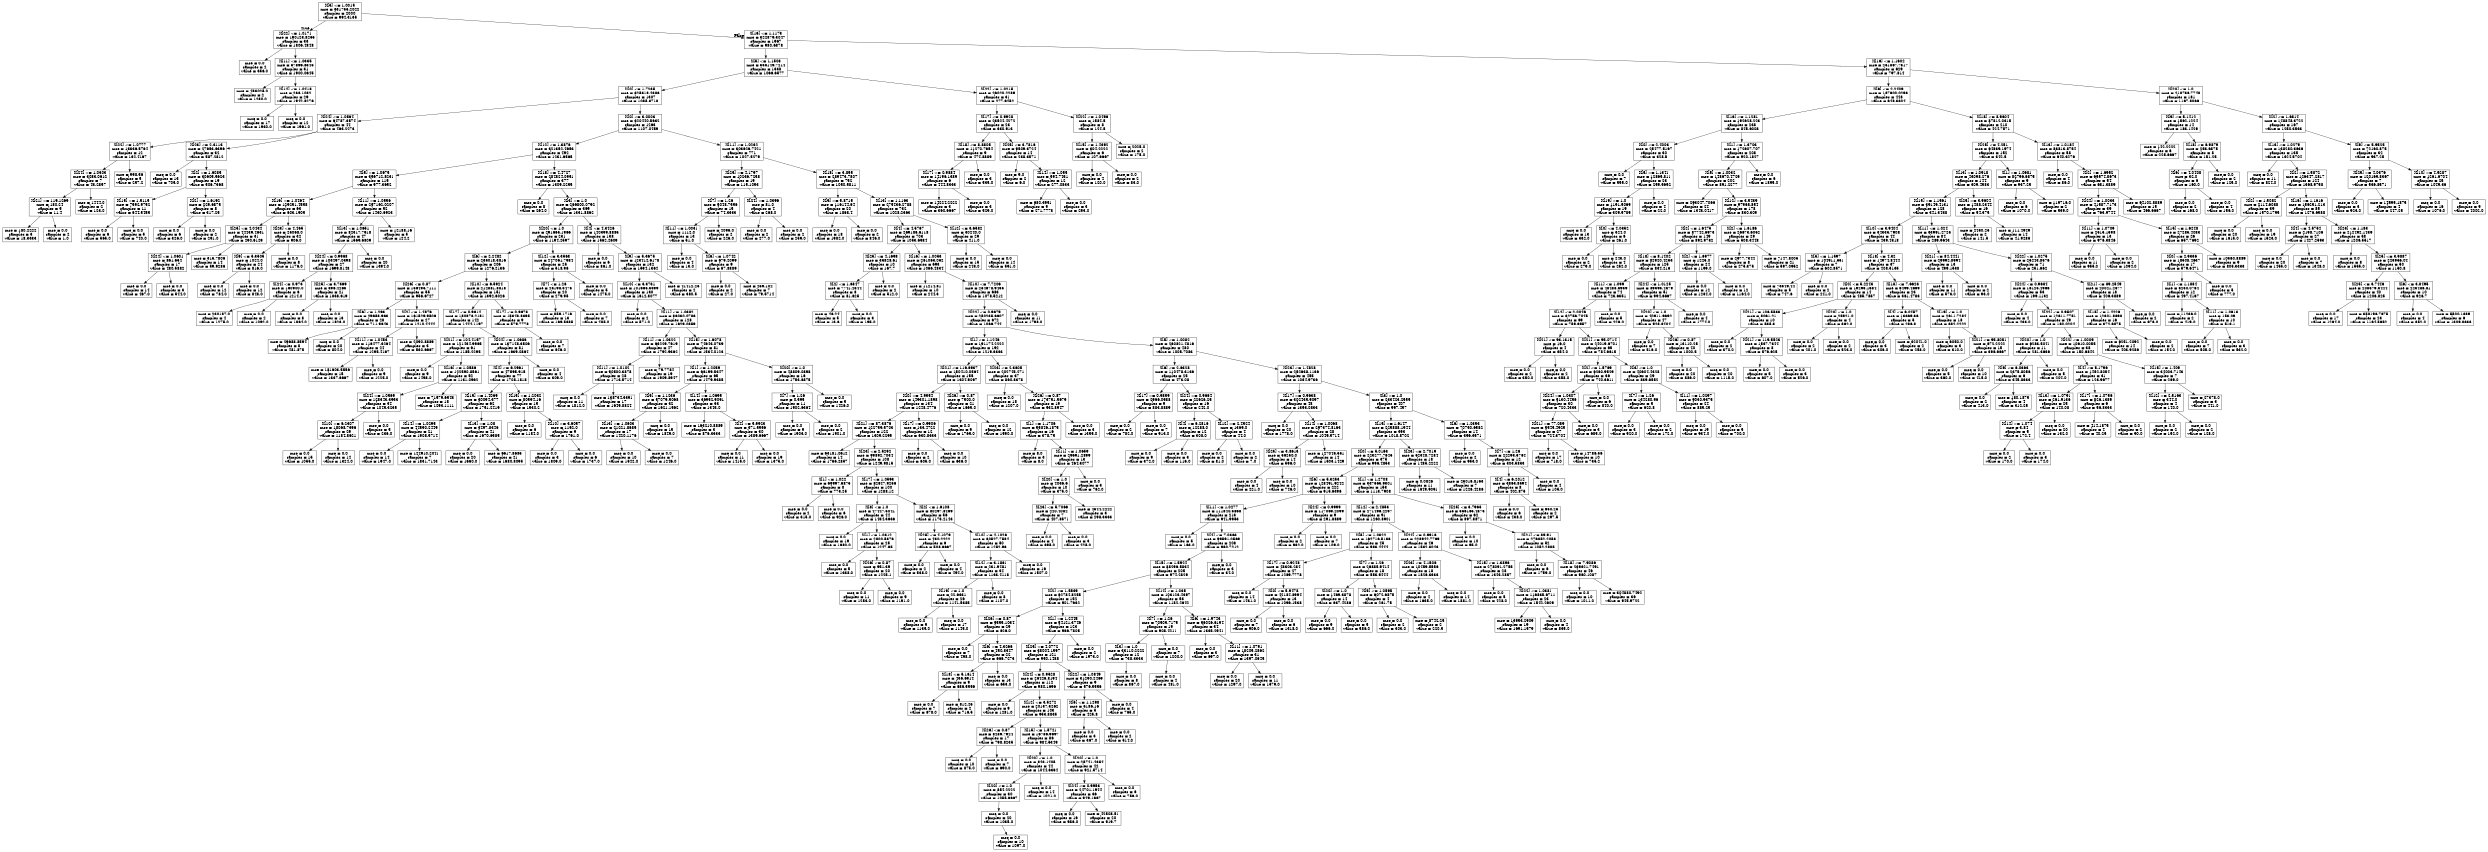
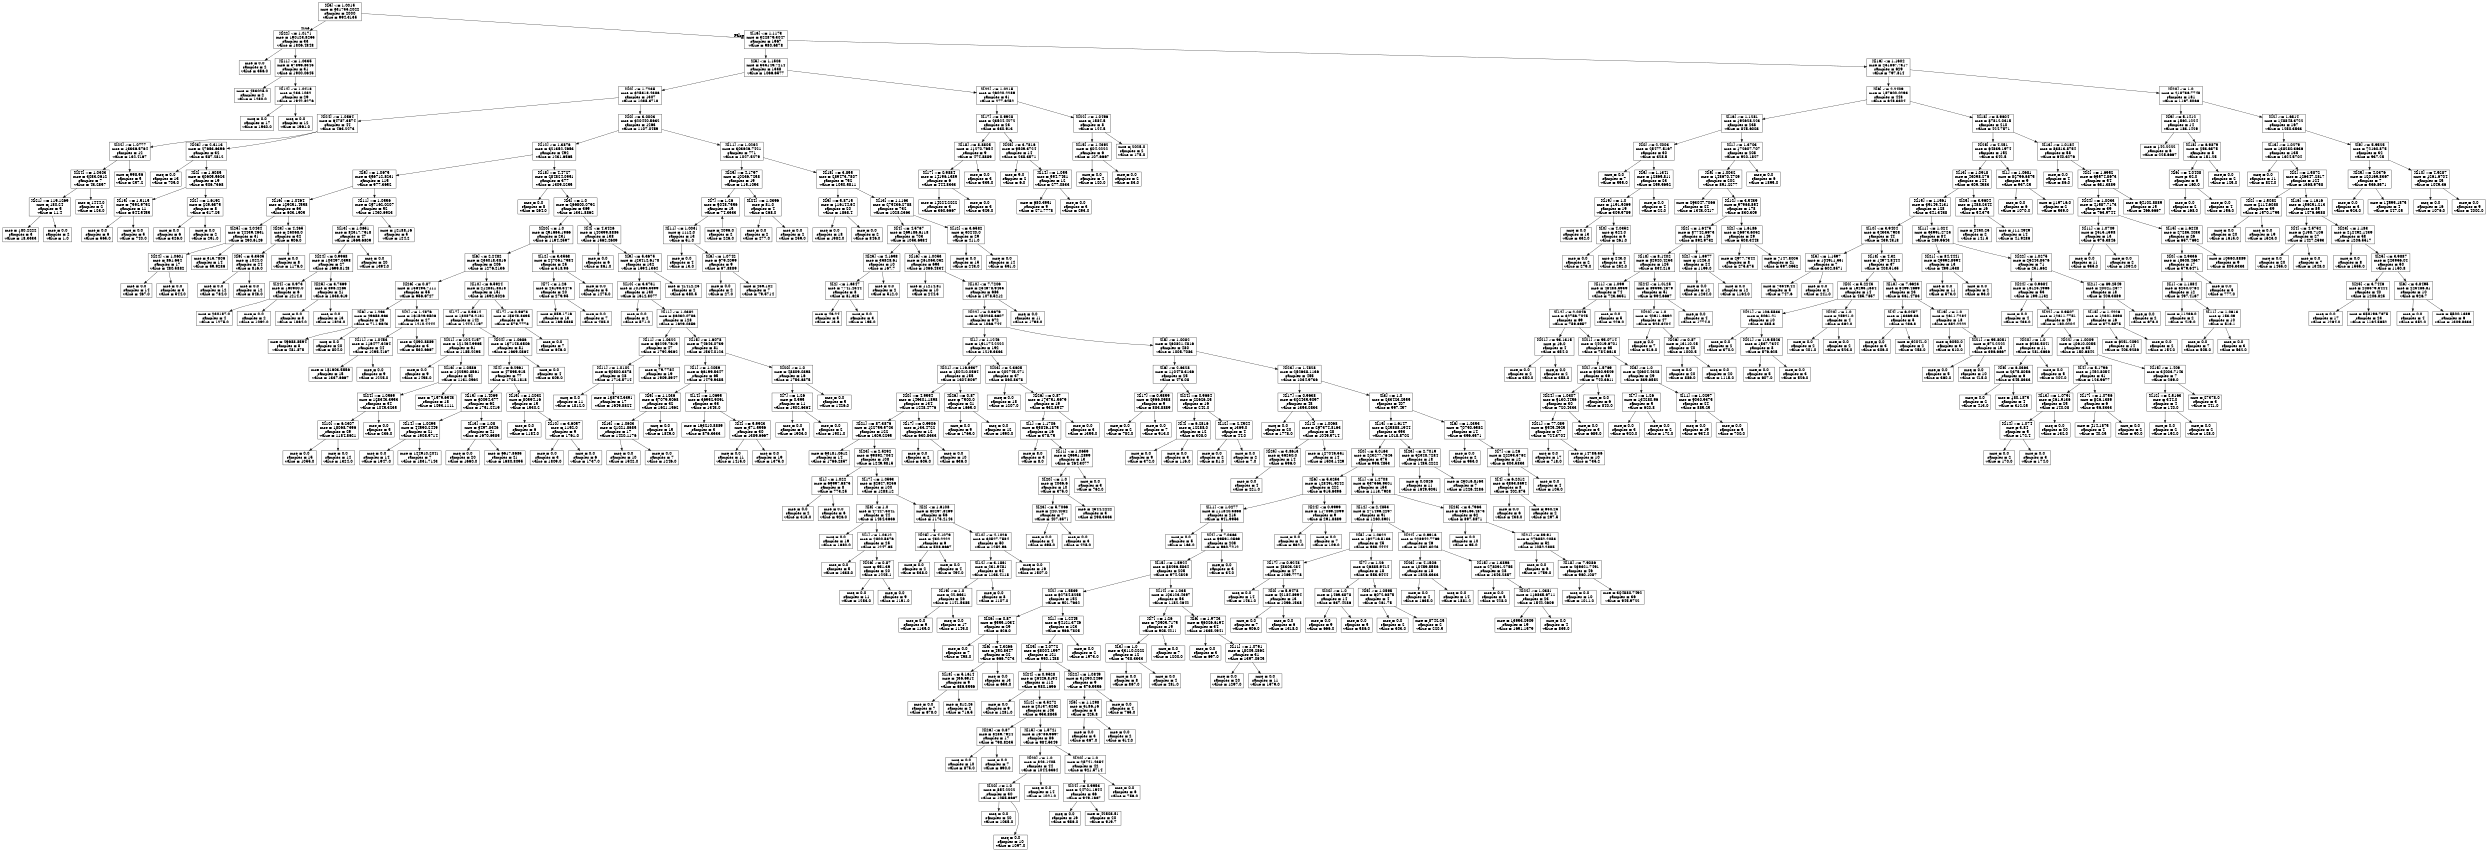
(719, 221) -> (722, 223)
(1282, 486) -> none
(1167, 666) -> (1146, 667)
(1004, 829) -> (1019, 816)
